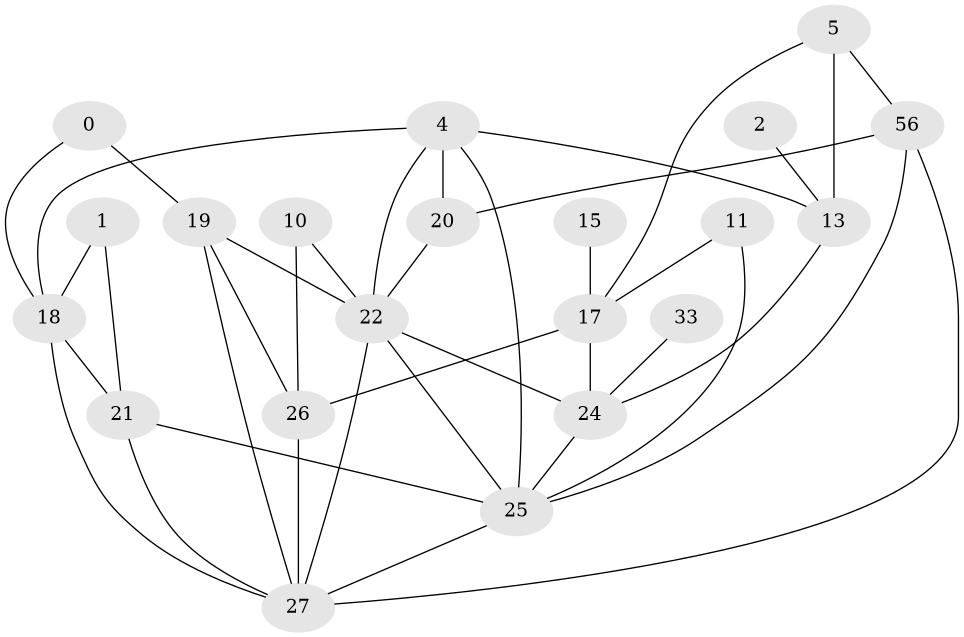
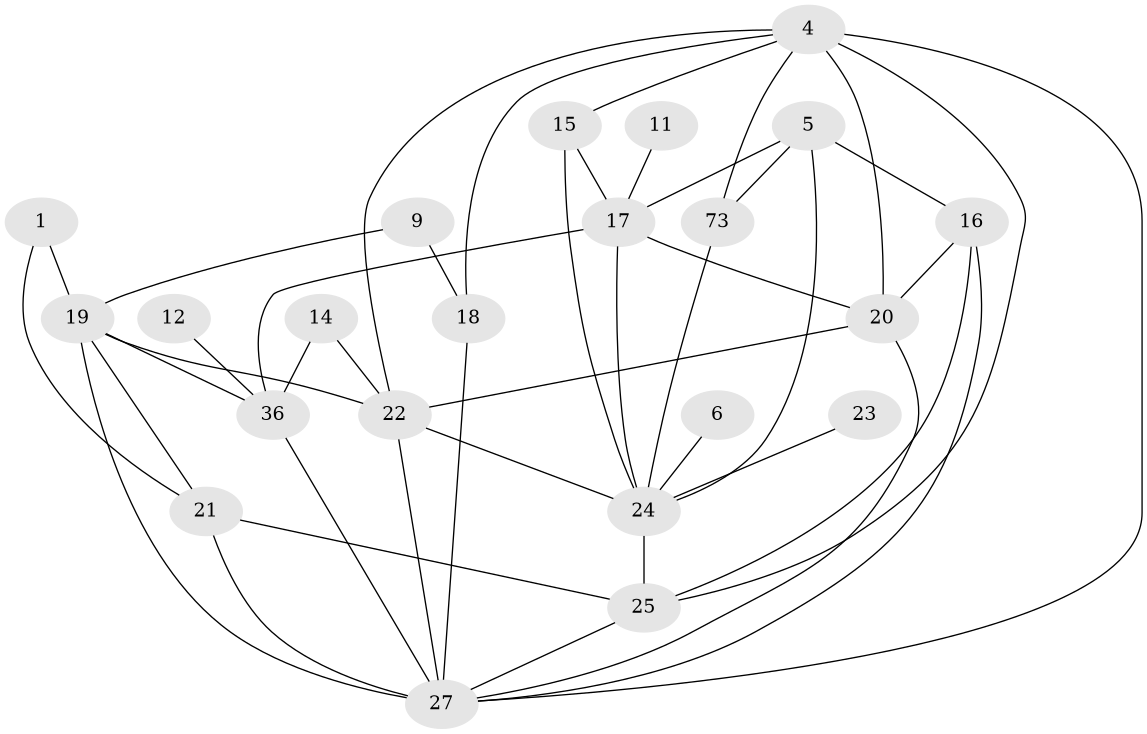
none -> (684, 74)
(90, 126) -> (418, 222)
(760, 126) -> none
(908, 126) -> (972, 222)
(296, 222) -> (321, 319)
(834, 222) -> (718, 222)
(76, 271) -> (59, 270)
none -> (748, 275)
none -> (174, 319)
(687, 319) -> (865, 415)
none -> (582, 323)
none -> (802, 353)
(86, 367) -> (142, 415)
(692, 405) -> none
(298, 415) -> (273, 415)
(444, 415) -> none
none -> (718, 415)
none -> (1133, 533)
none -> (771, 590)
